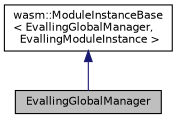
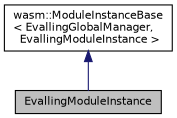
(88, 102) -> (88, 102)
